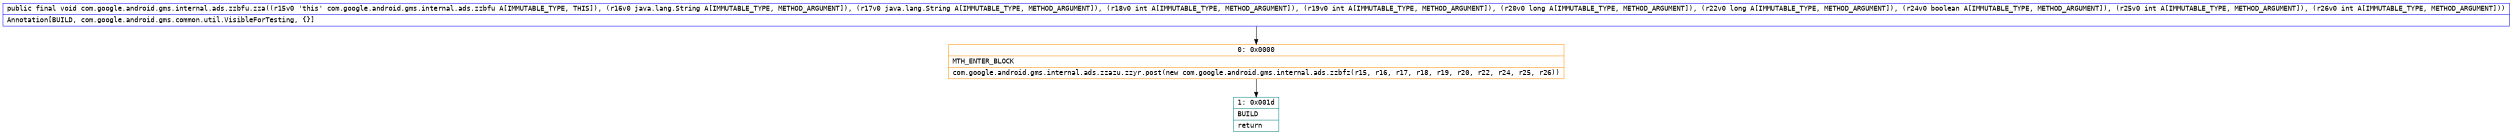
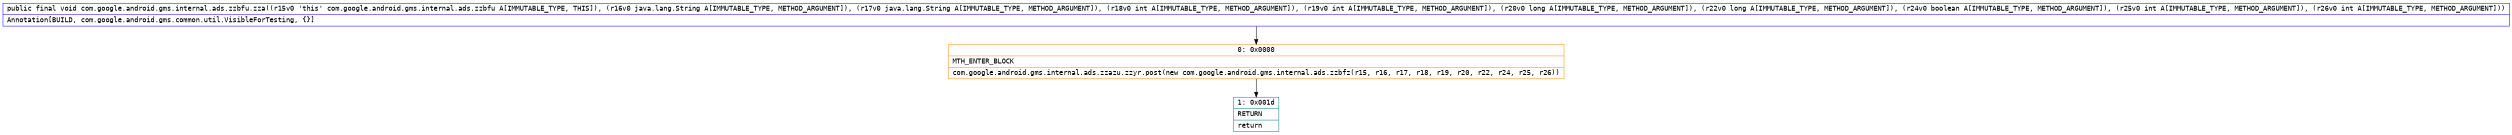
(1248, 114) -> (1250, 114)
